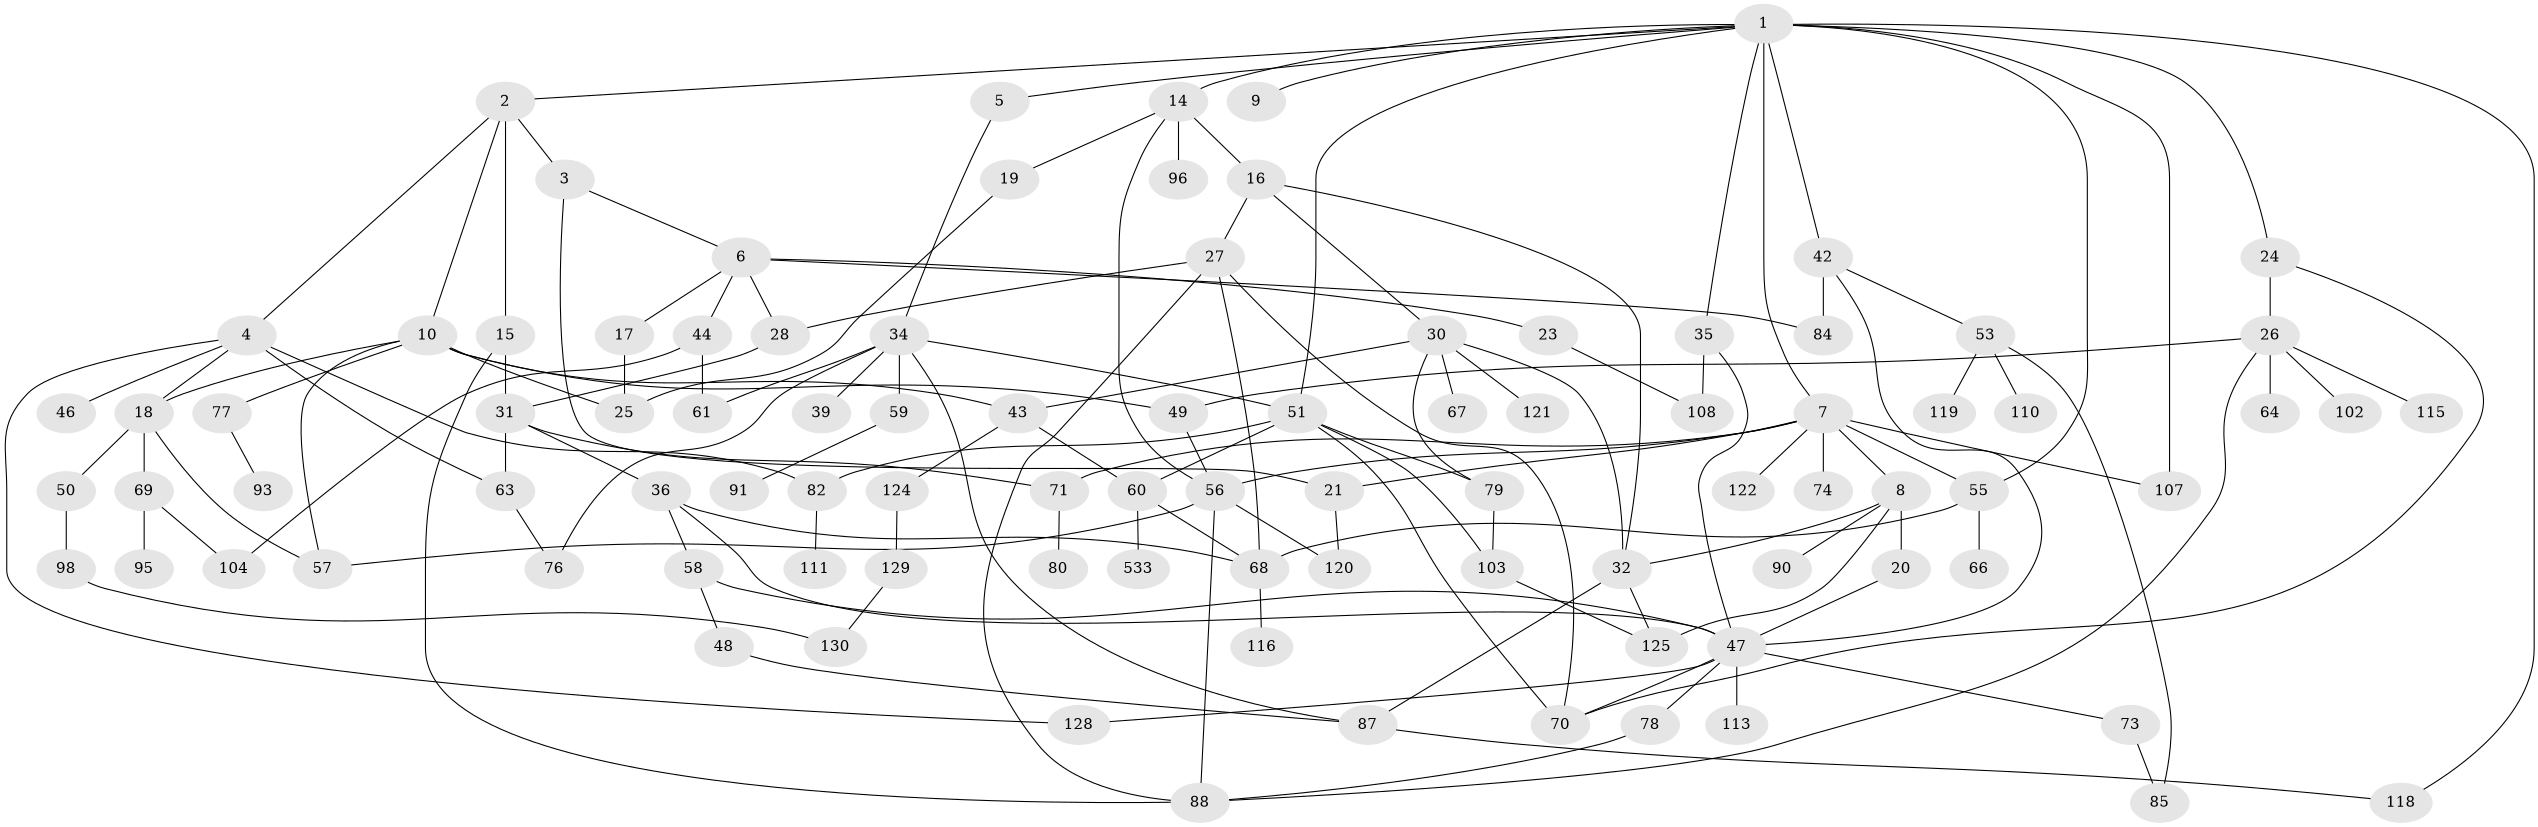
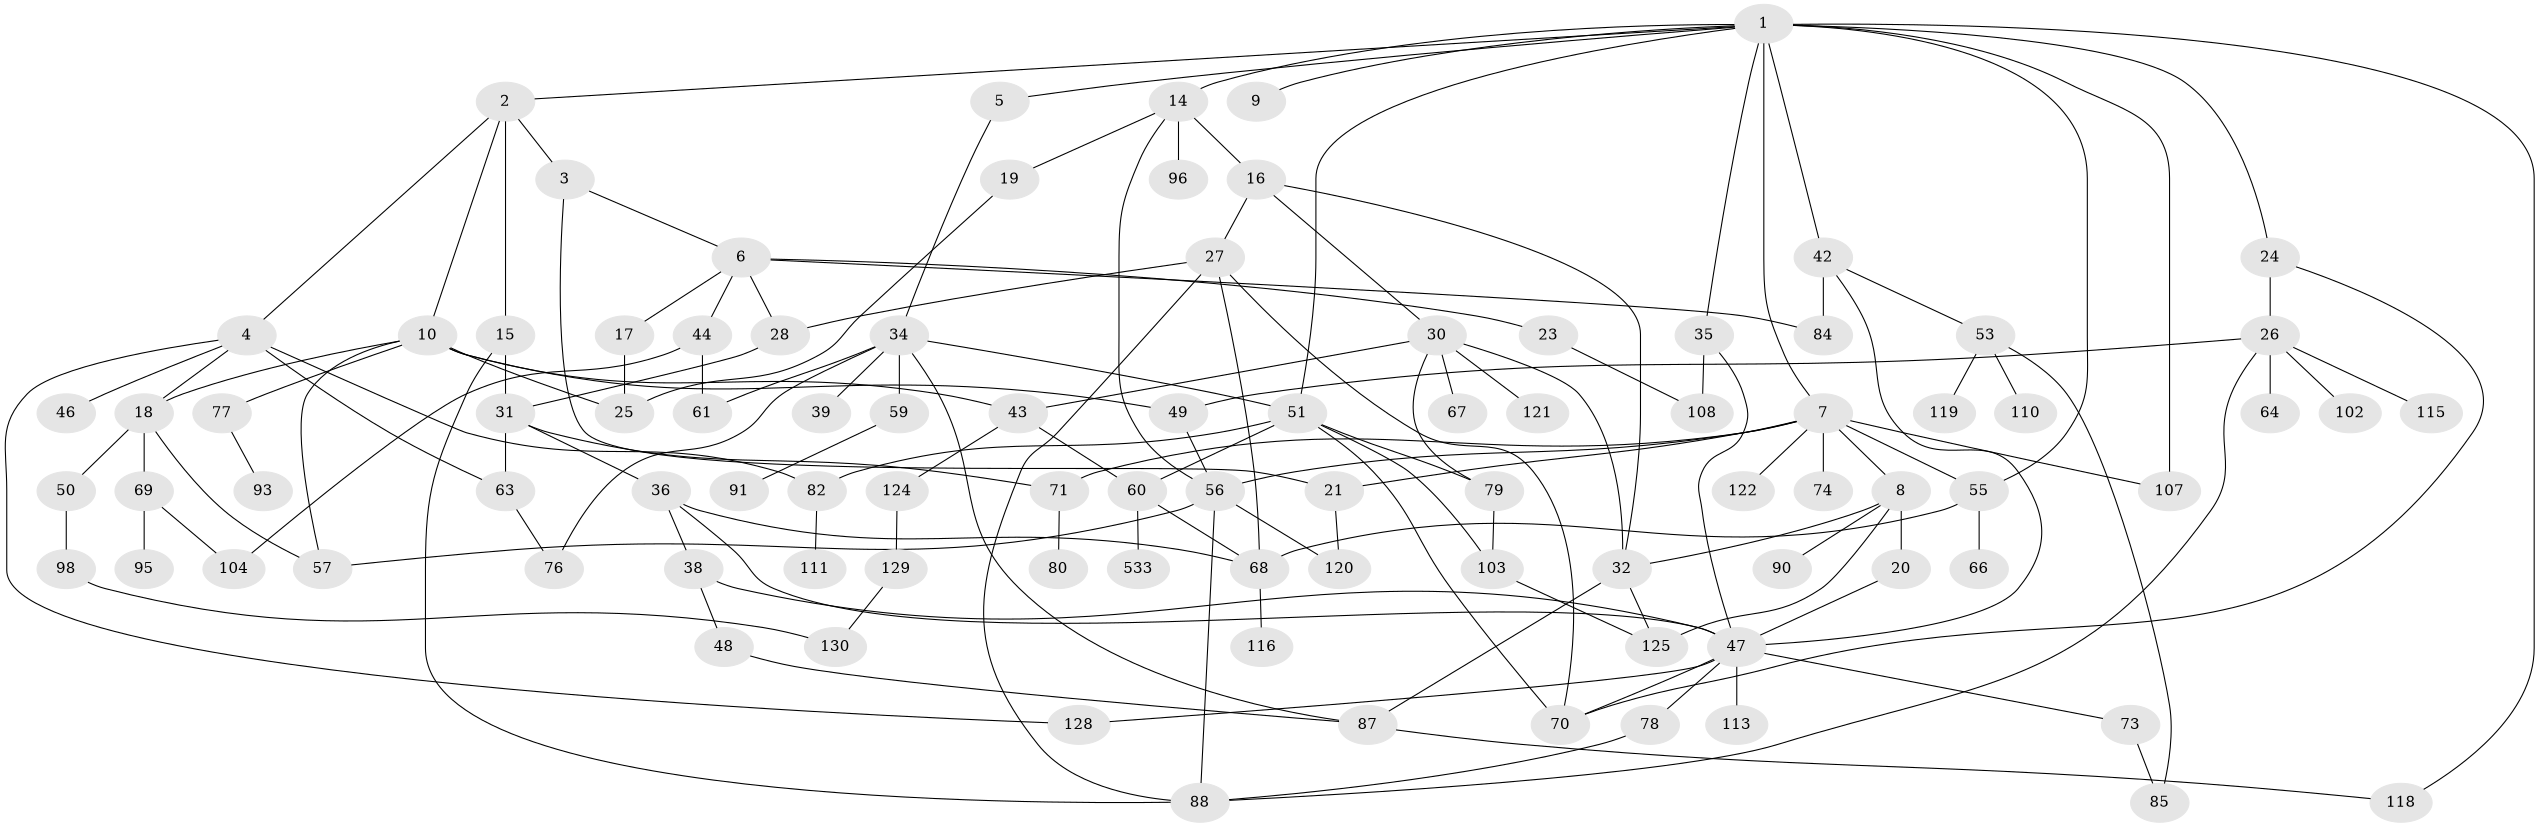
(694, 569) -> (694, 569)
